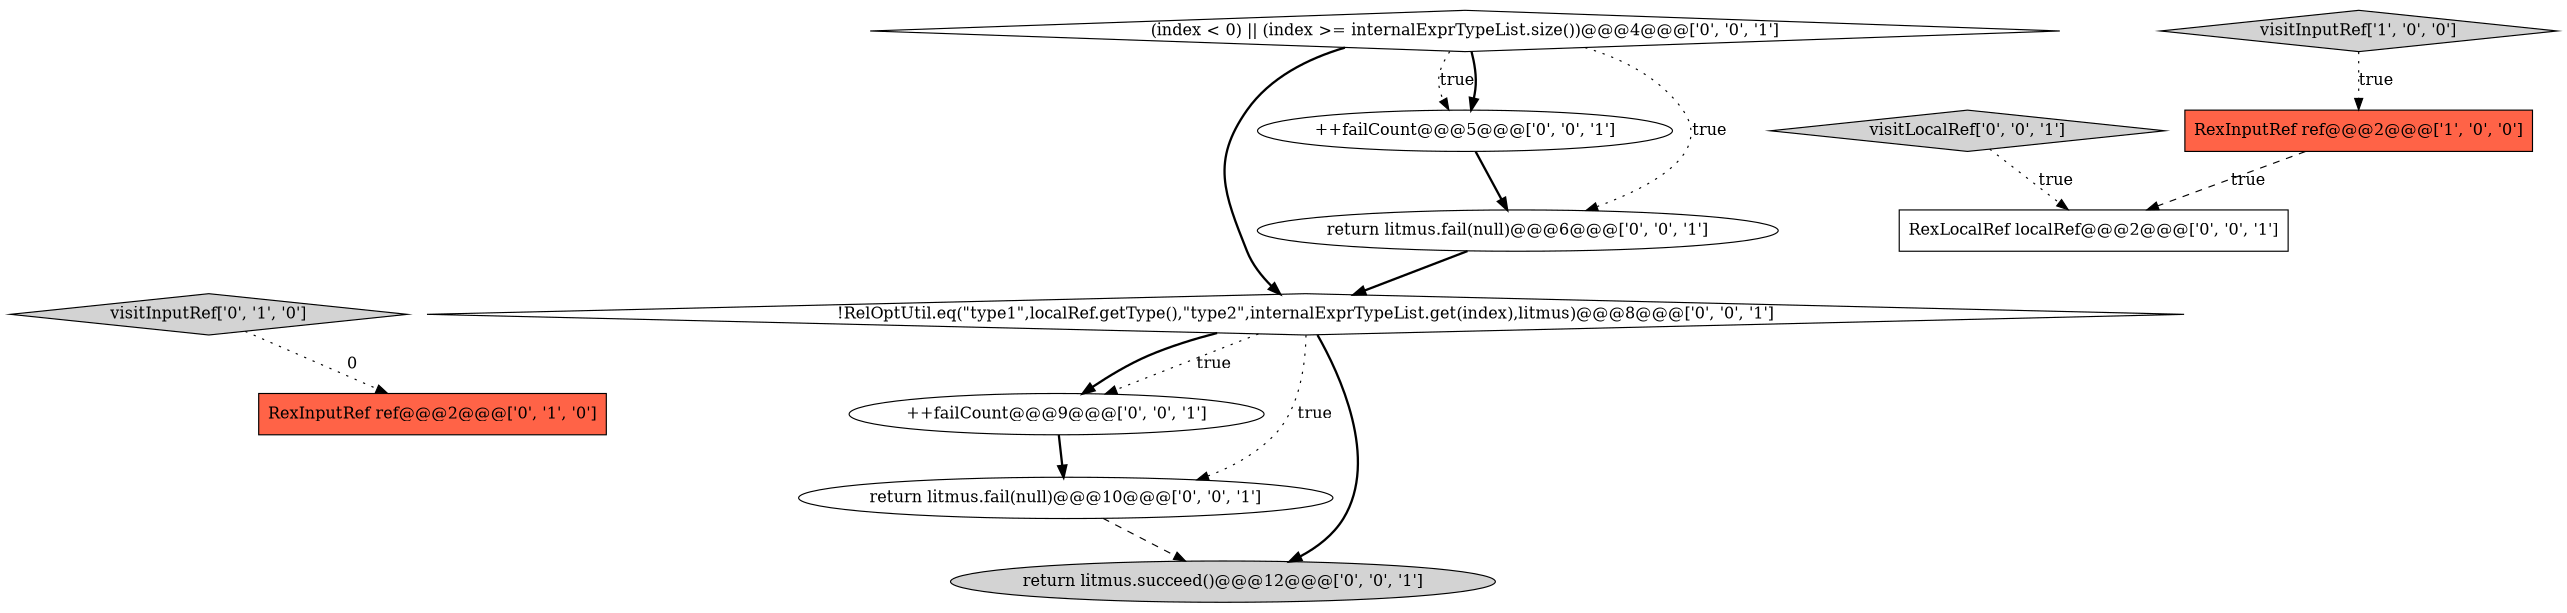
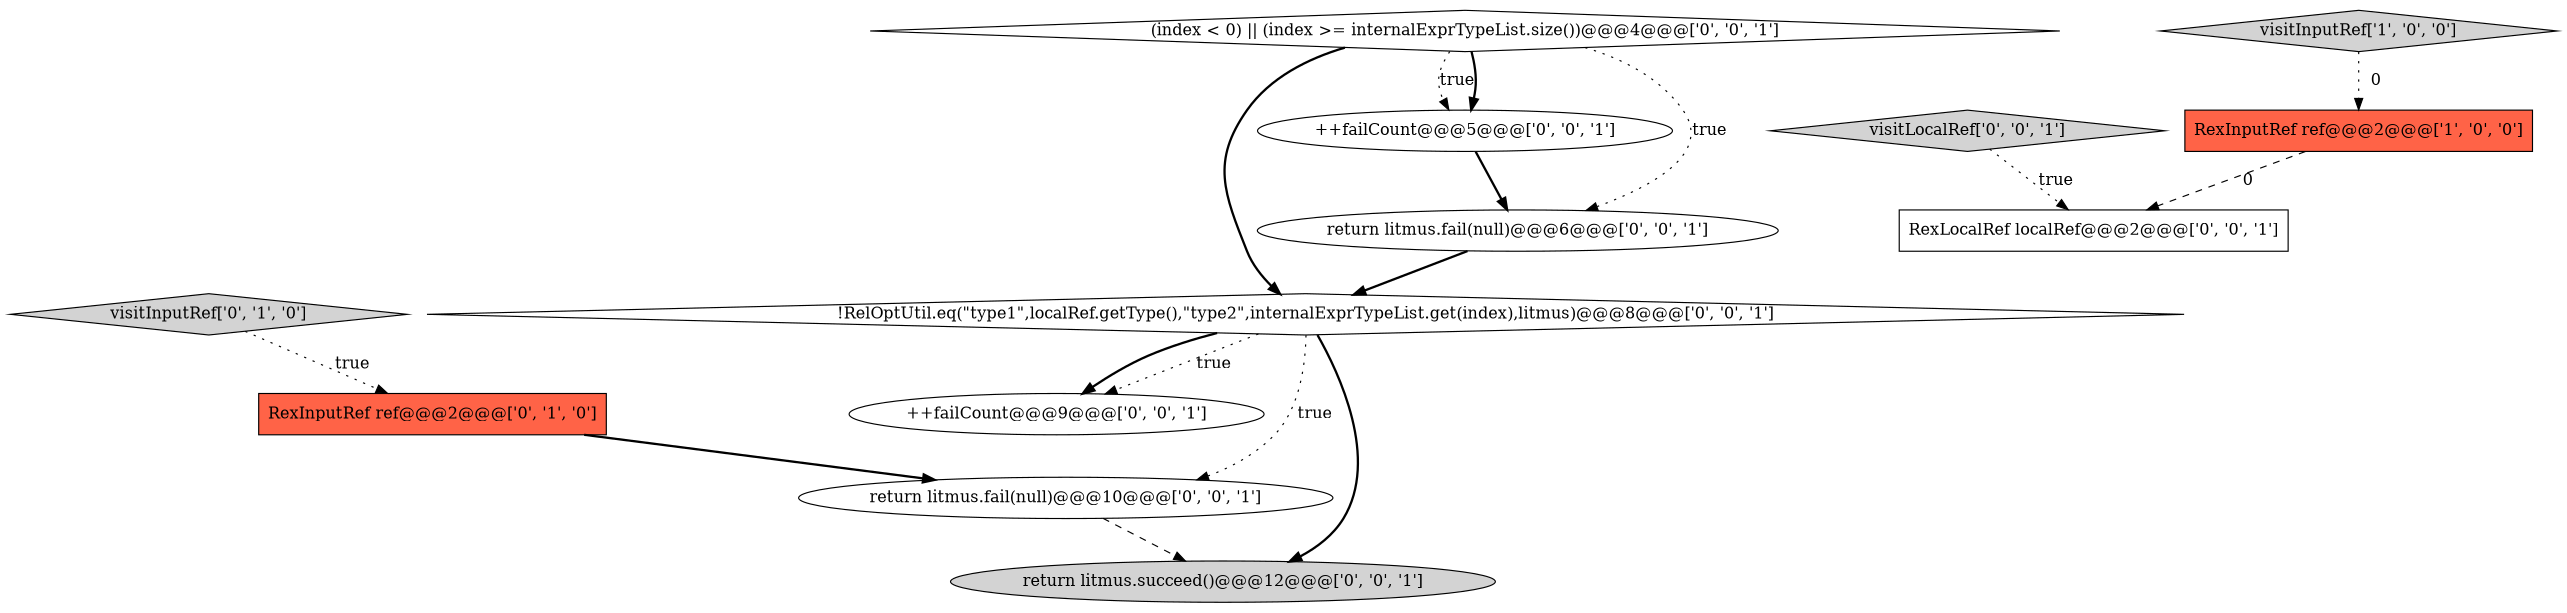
(2376, 81) -> (2376, 81)
(2249, 181) -> (2249, 181)
(353, 364) -> (353, 364)
(1061, 450) -> (754, 457)
